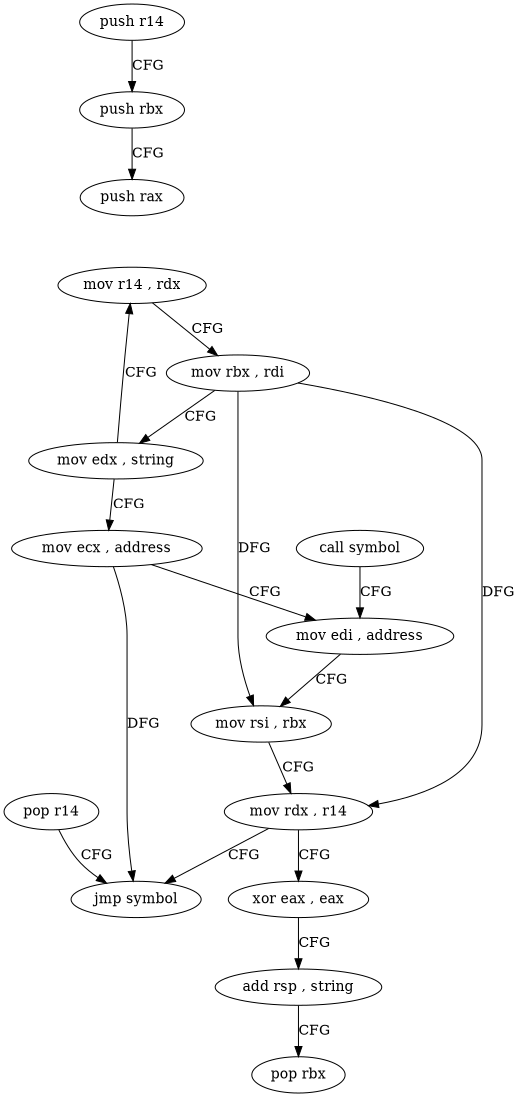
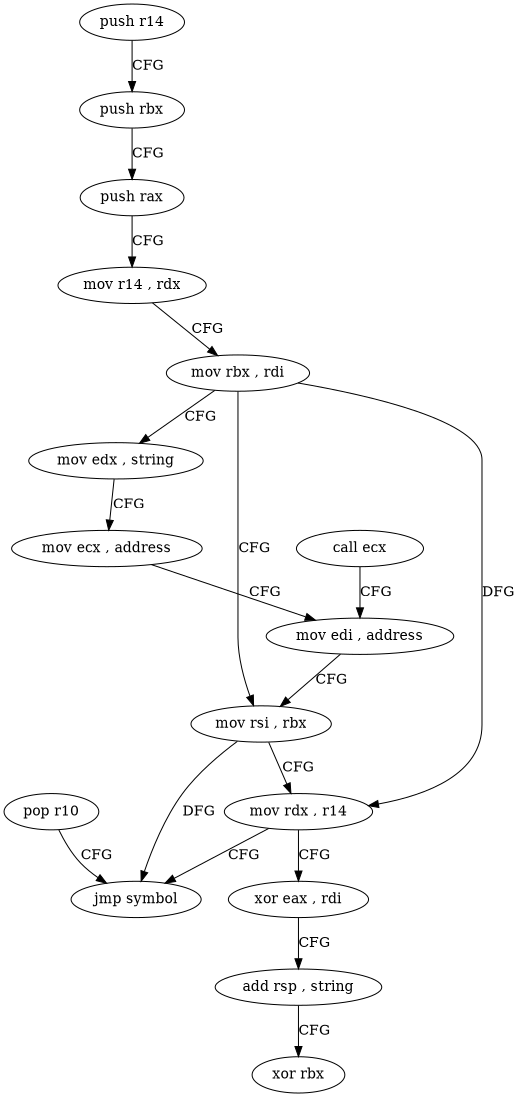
(123, 378) -> (132, 236)
(255, 549) -> (255, 549)
(360, 549) -> (360, 549)
(127, 718) -> (179, 798)
(51, 812) -> (51, 812)
(298, 899) -> (298, 899)
(298, 1075) -> (298, 1075)
